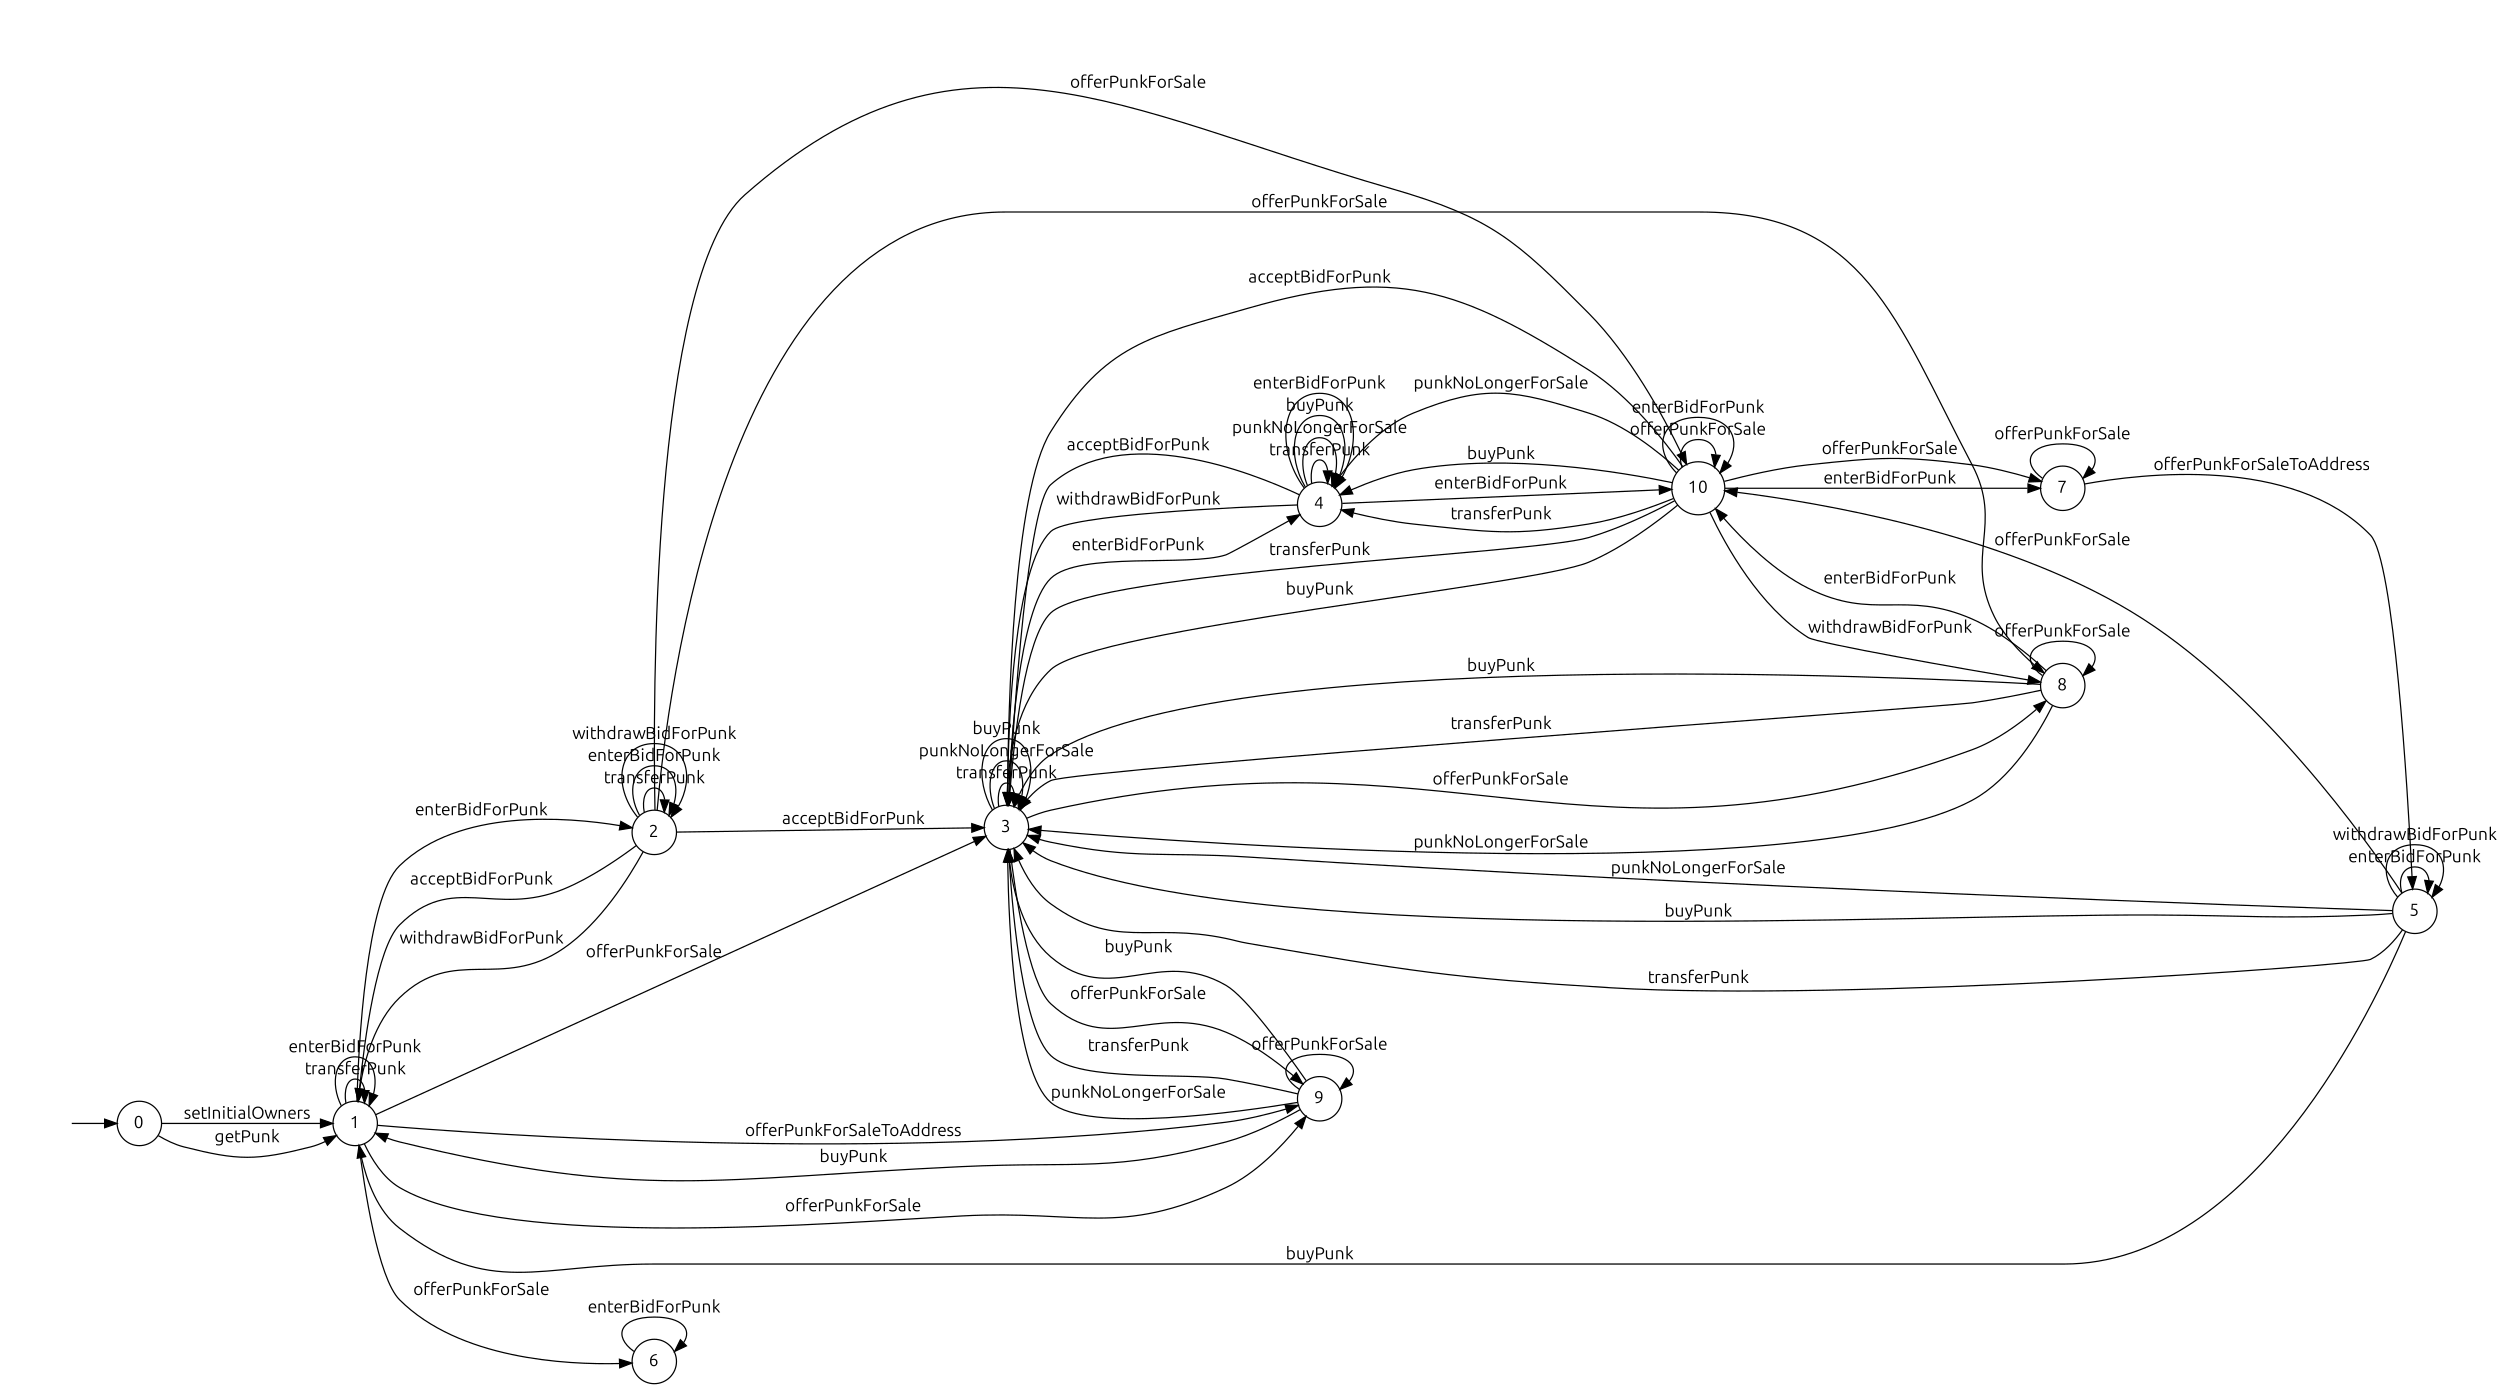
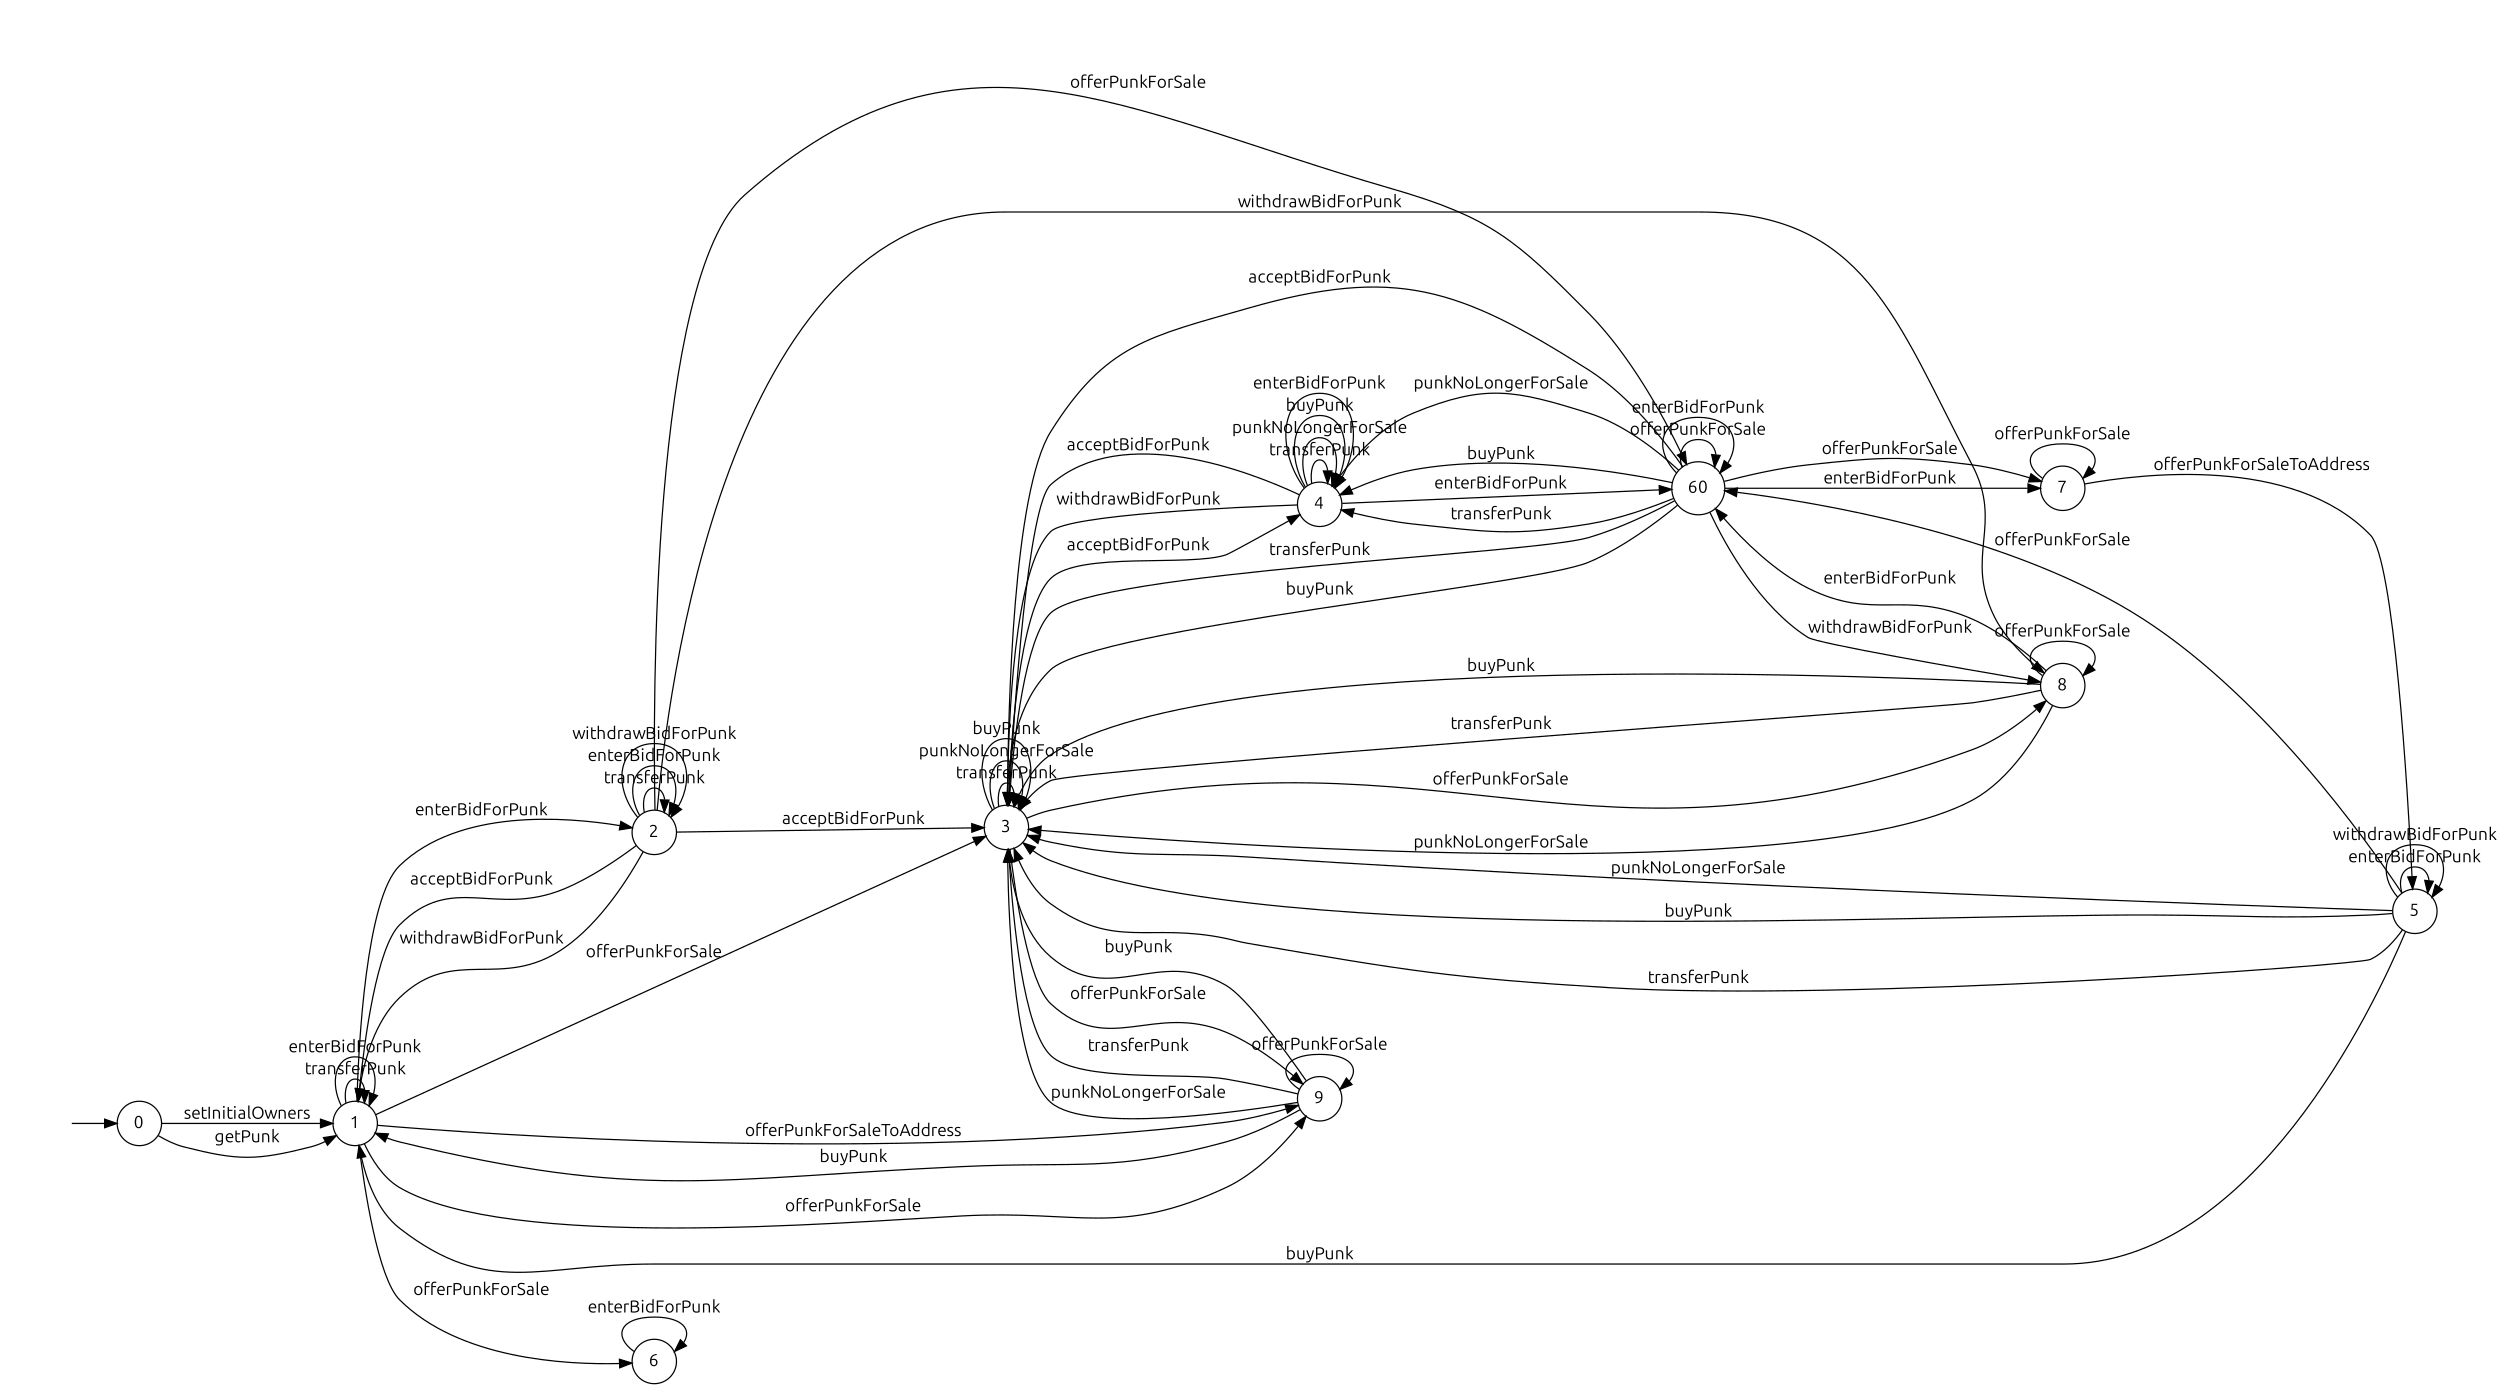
(1320, 203) -> (1320, 203)
(1698, 488) -> (1698, 488)
(1138, 546) -> (1138, 546)
